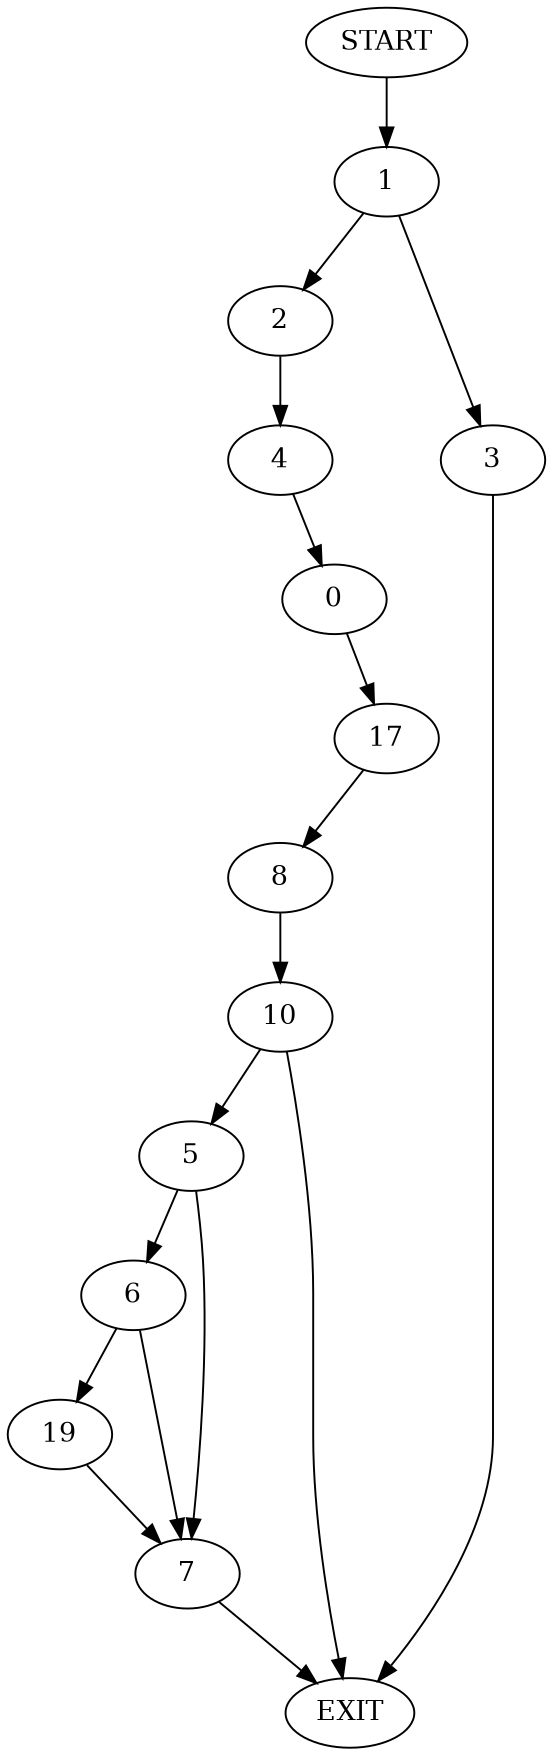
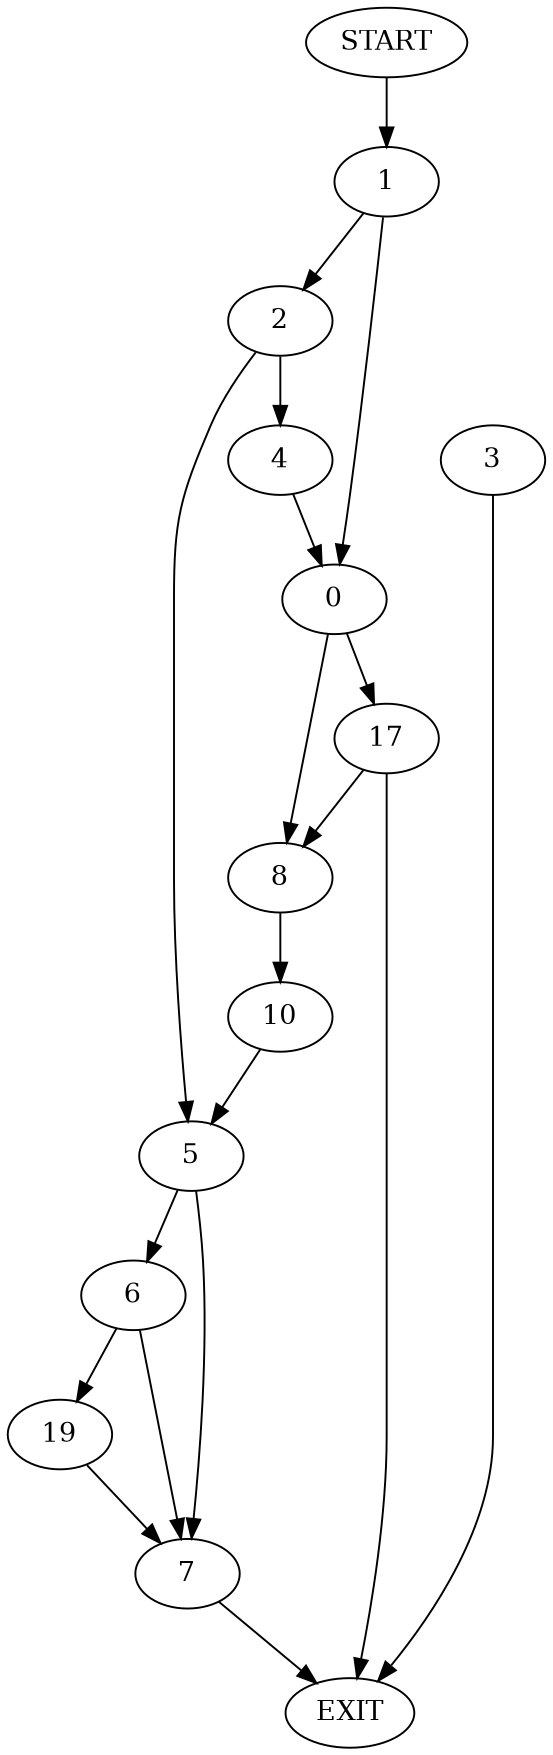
(436, 311) -> (364, 381)
none -> (174, 718)
none -> (309, 729)
(313, 1355) -> (387, 1217)
